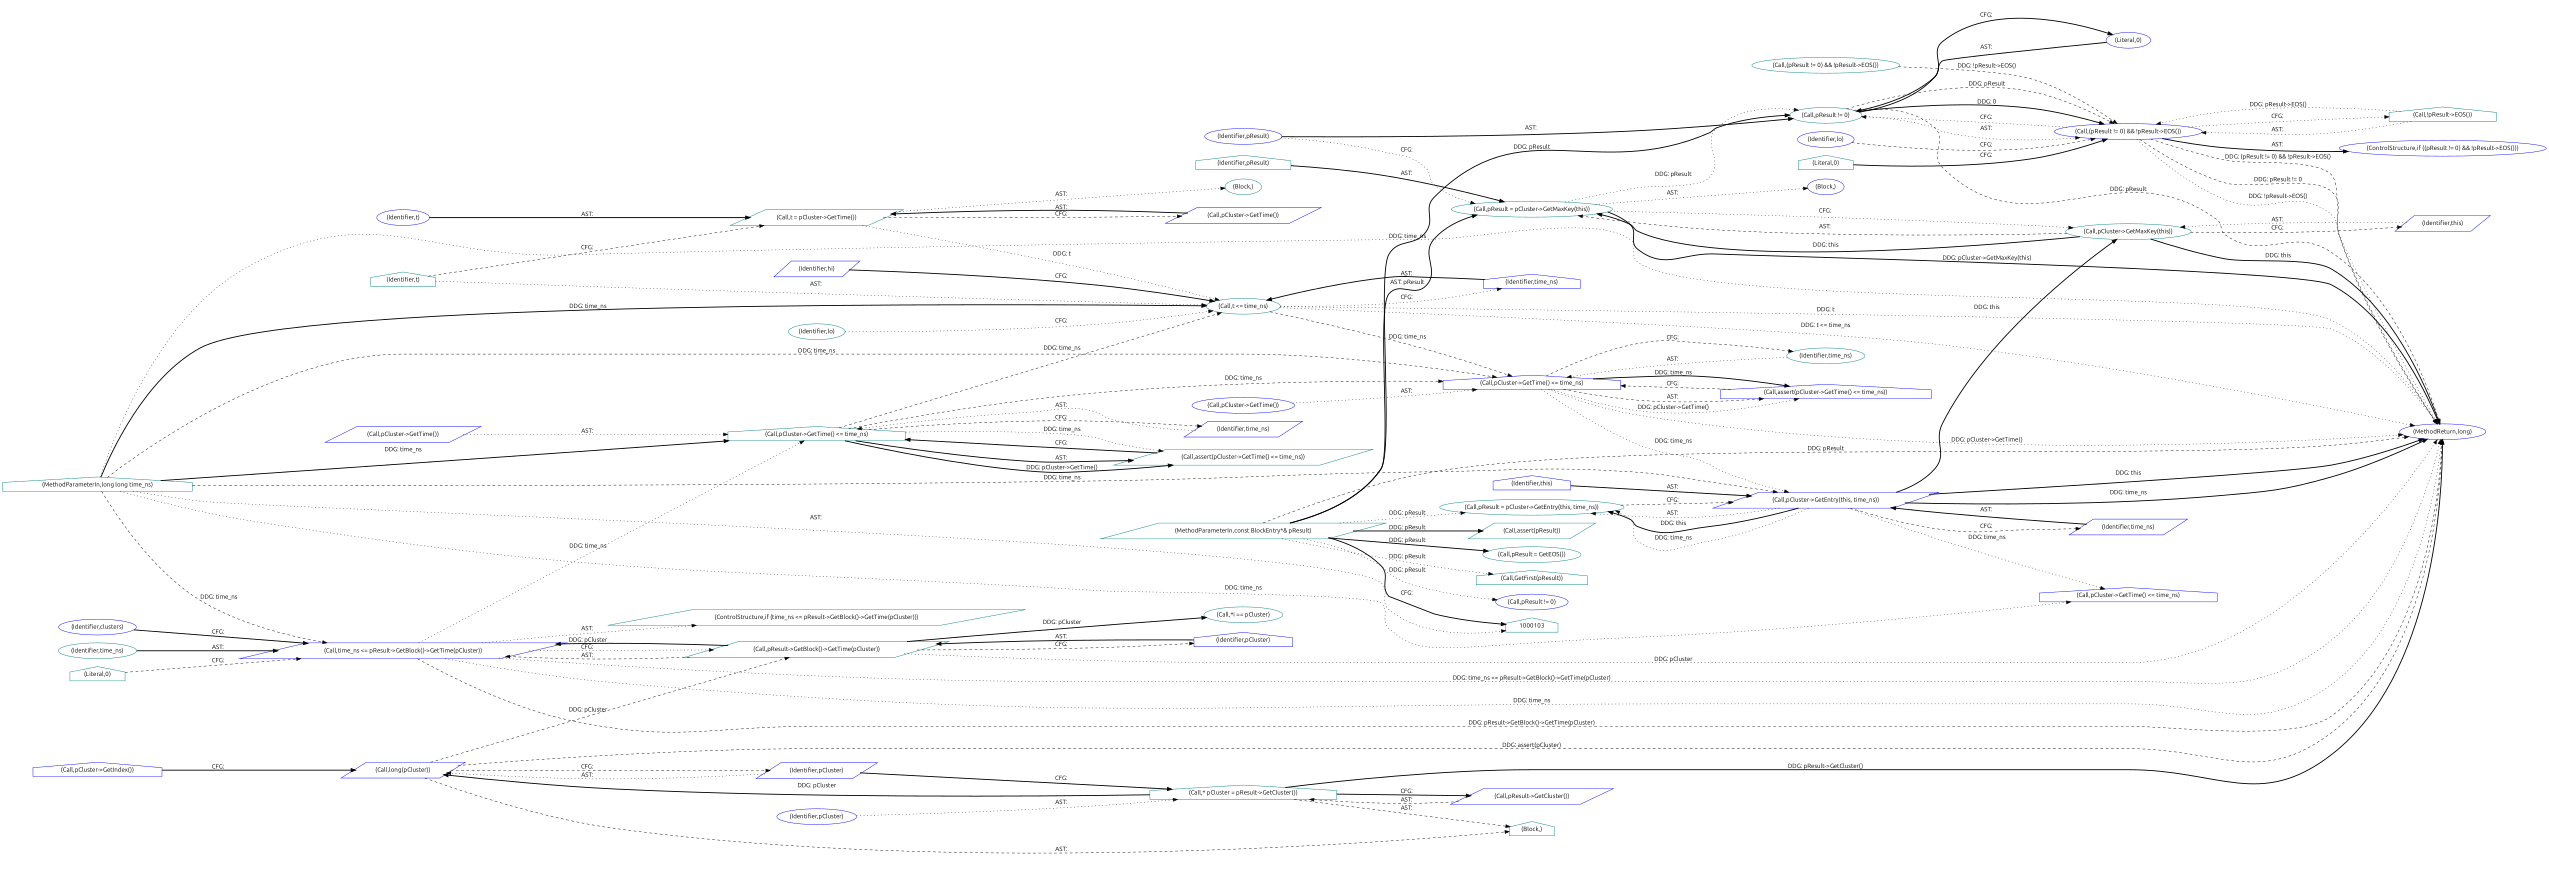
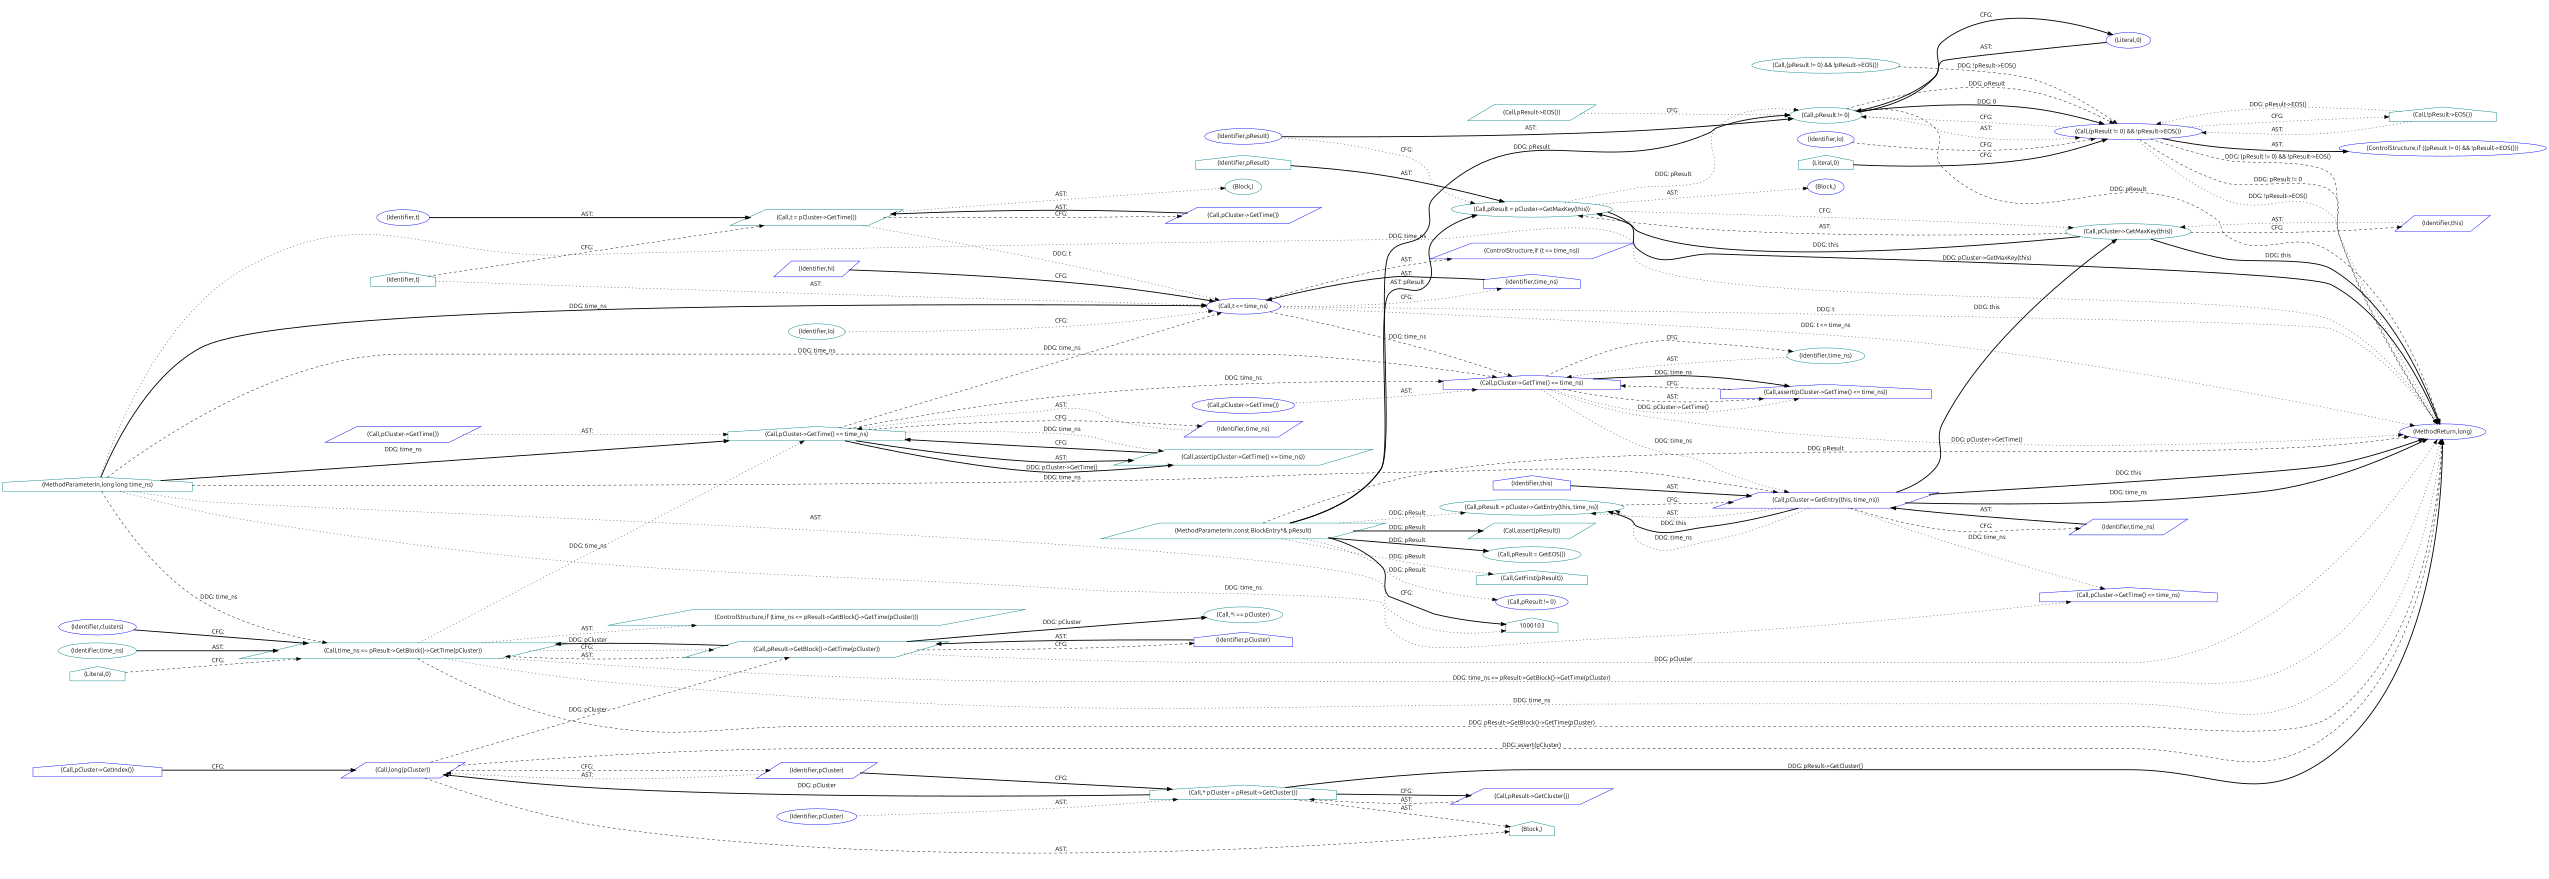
none -> (1532, 113)
none -> (1532, 251)
(1243, 306) -> (1243, 306)
(403, 651) -> (403, 651)
